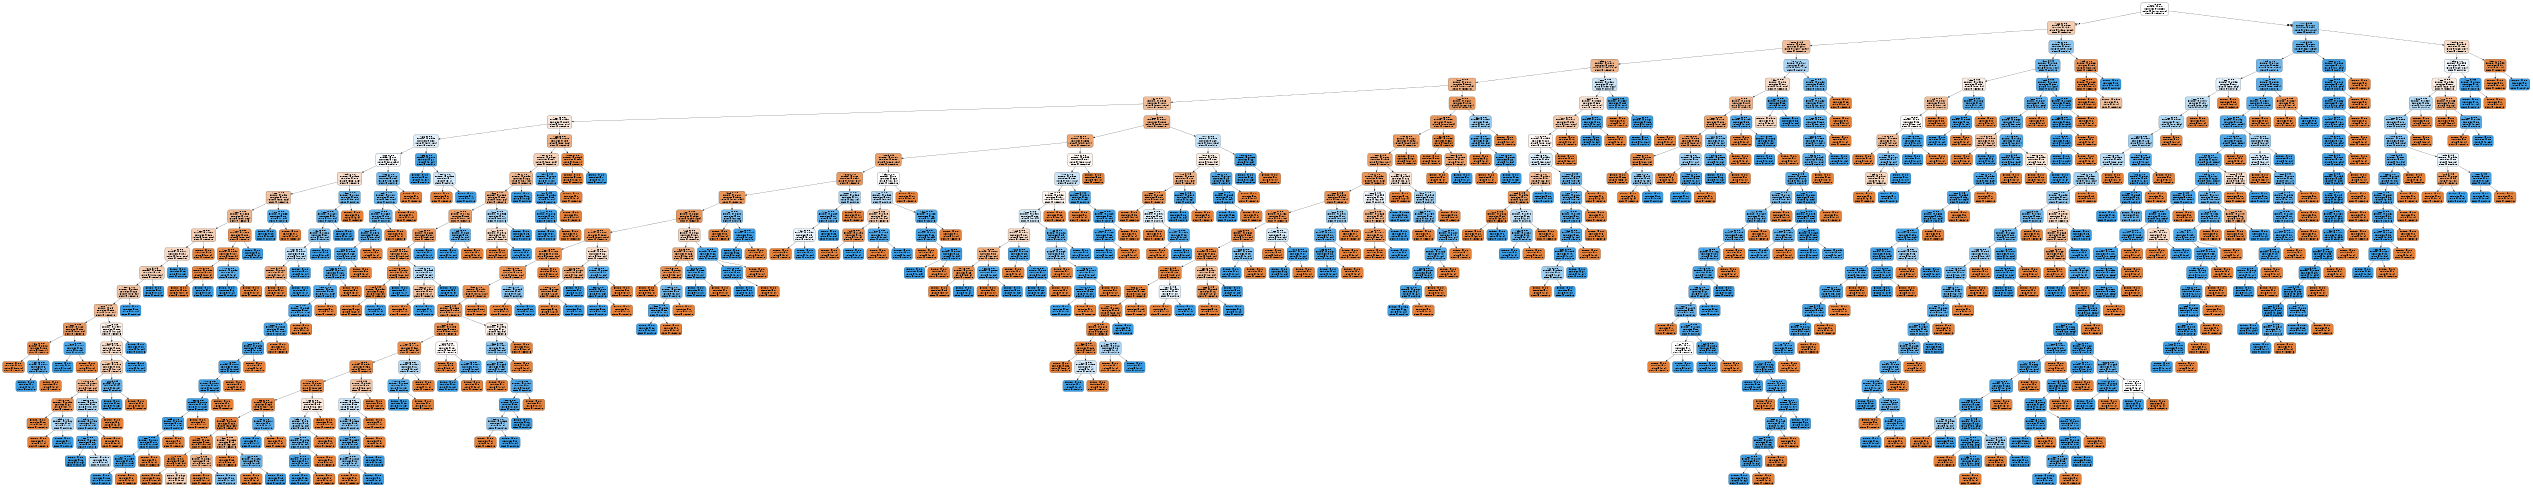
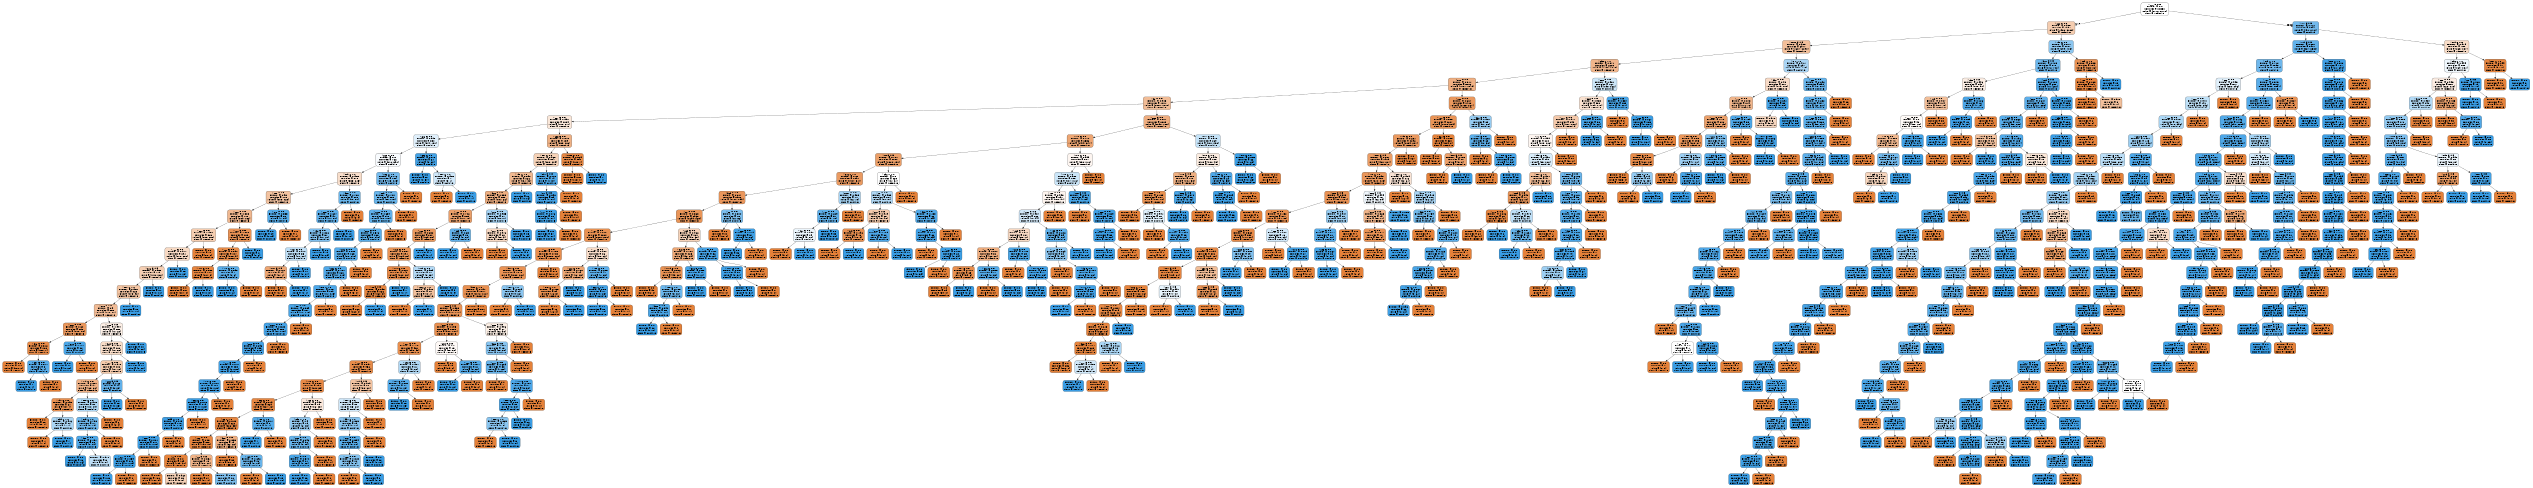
(2044, 483) -> (2044, 483)
